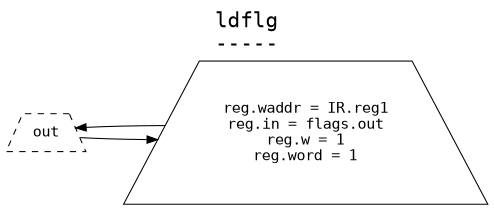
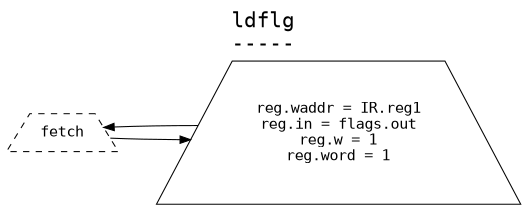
(46, 133) -> (62, 133)
